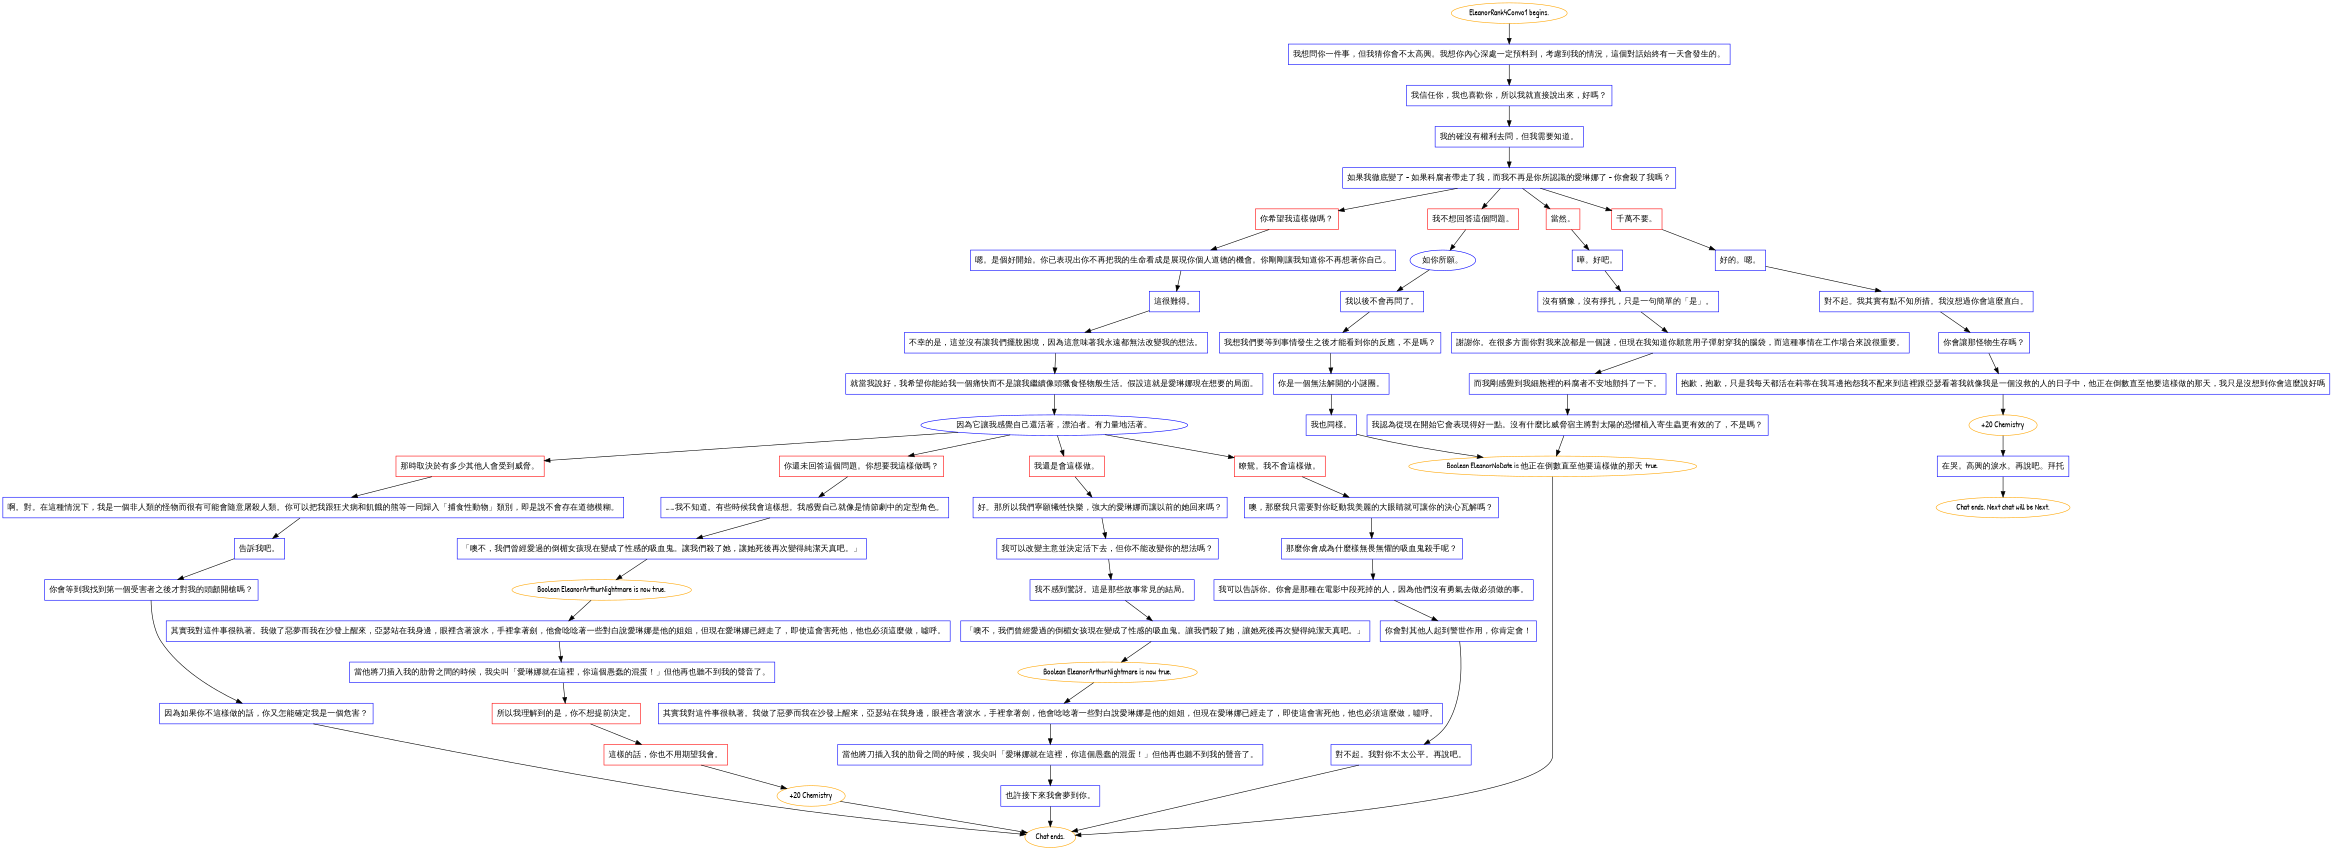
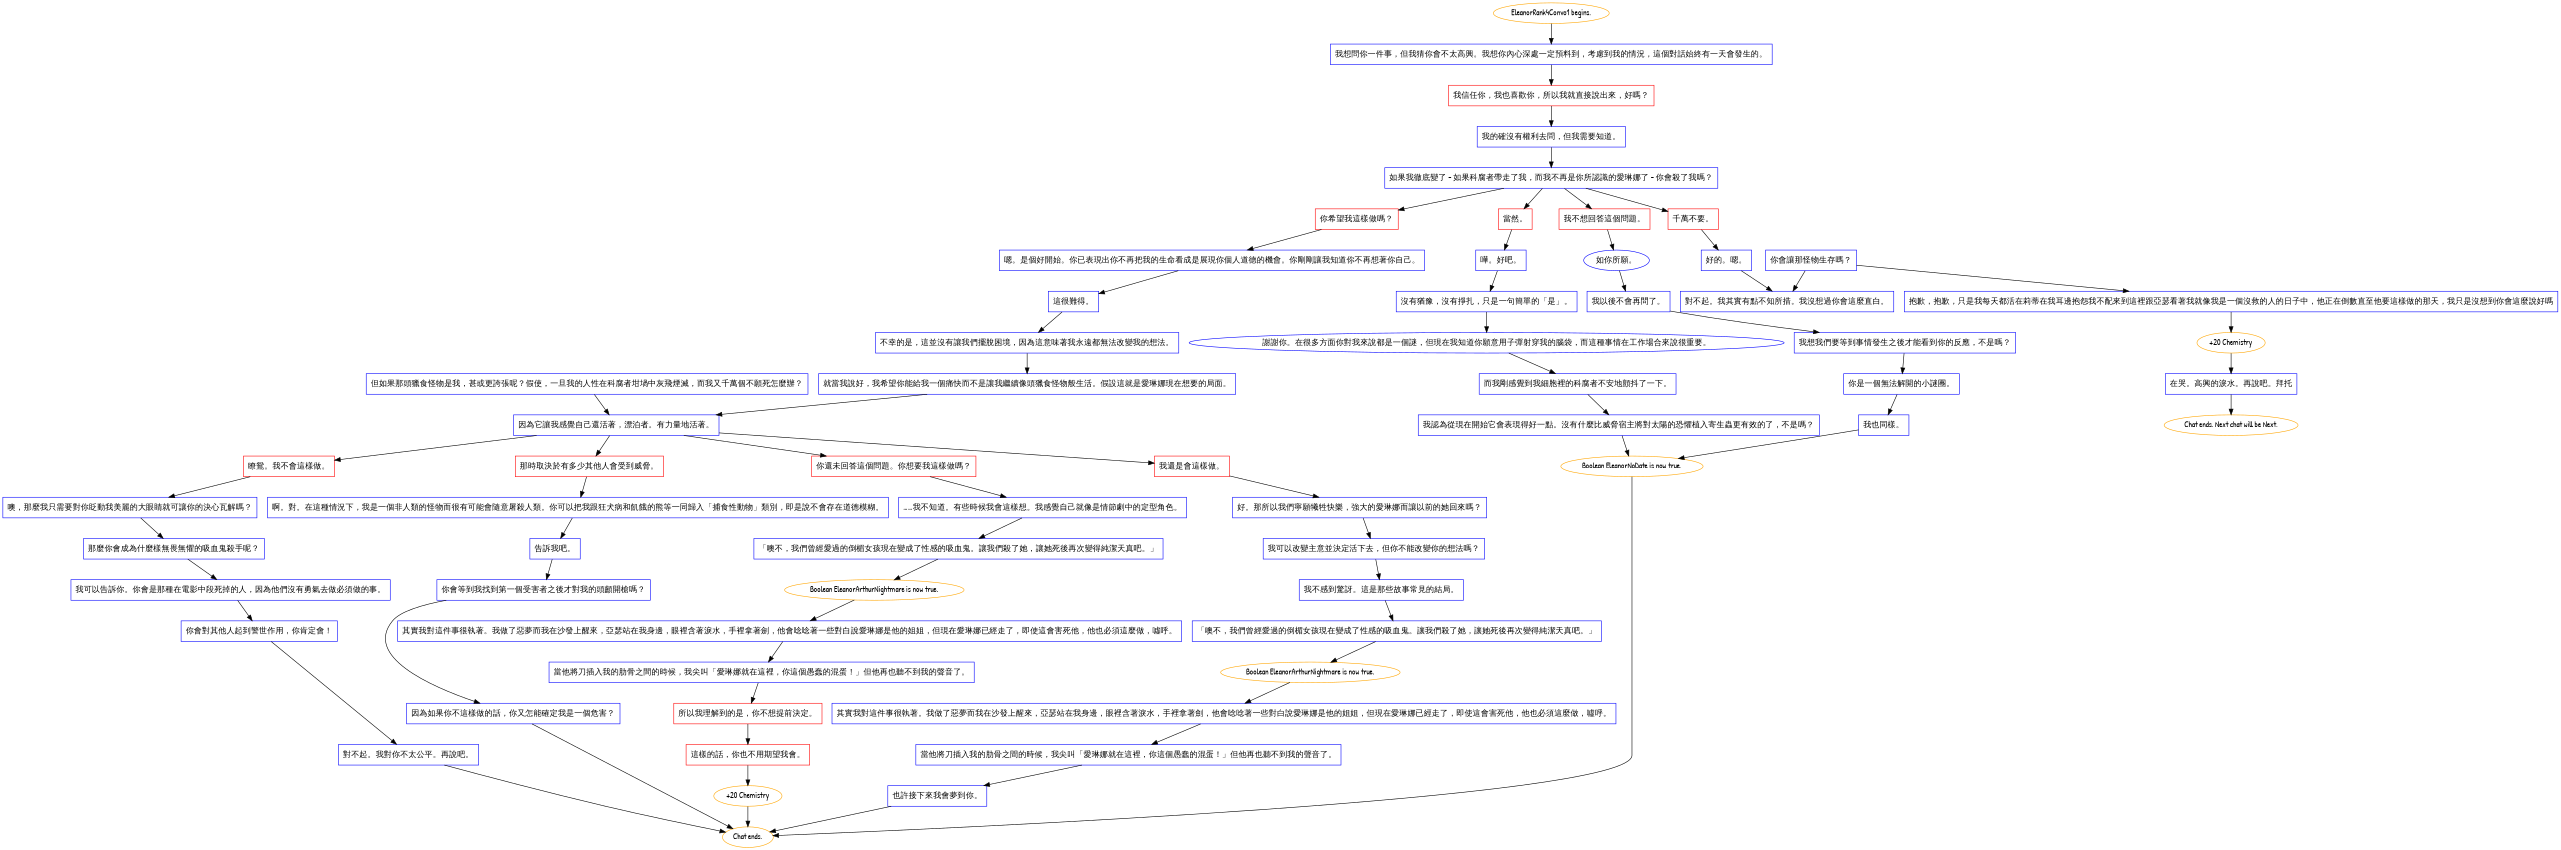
(1509, 96) -> (1551, 96)
(1953, 320) -> (1800, 279)
(1680, 343) -> (1487, 343)
none -> (587, 384)
(1054, 425) -> (616, 425)
(1553, 466) -> (1632, 466)
